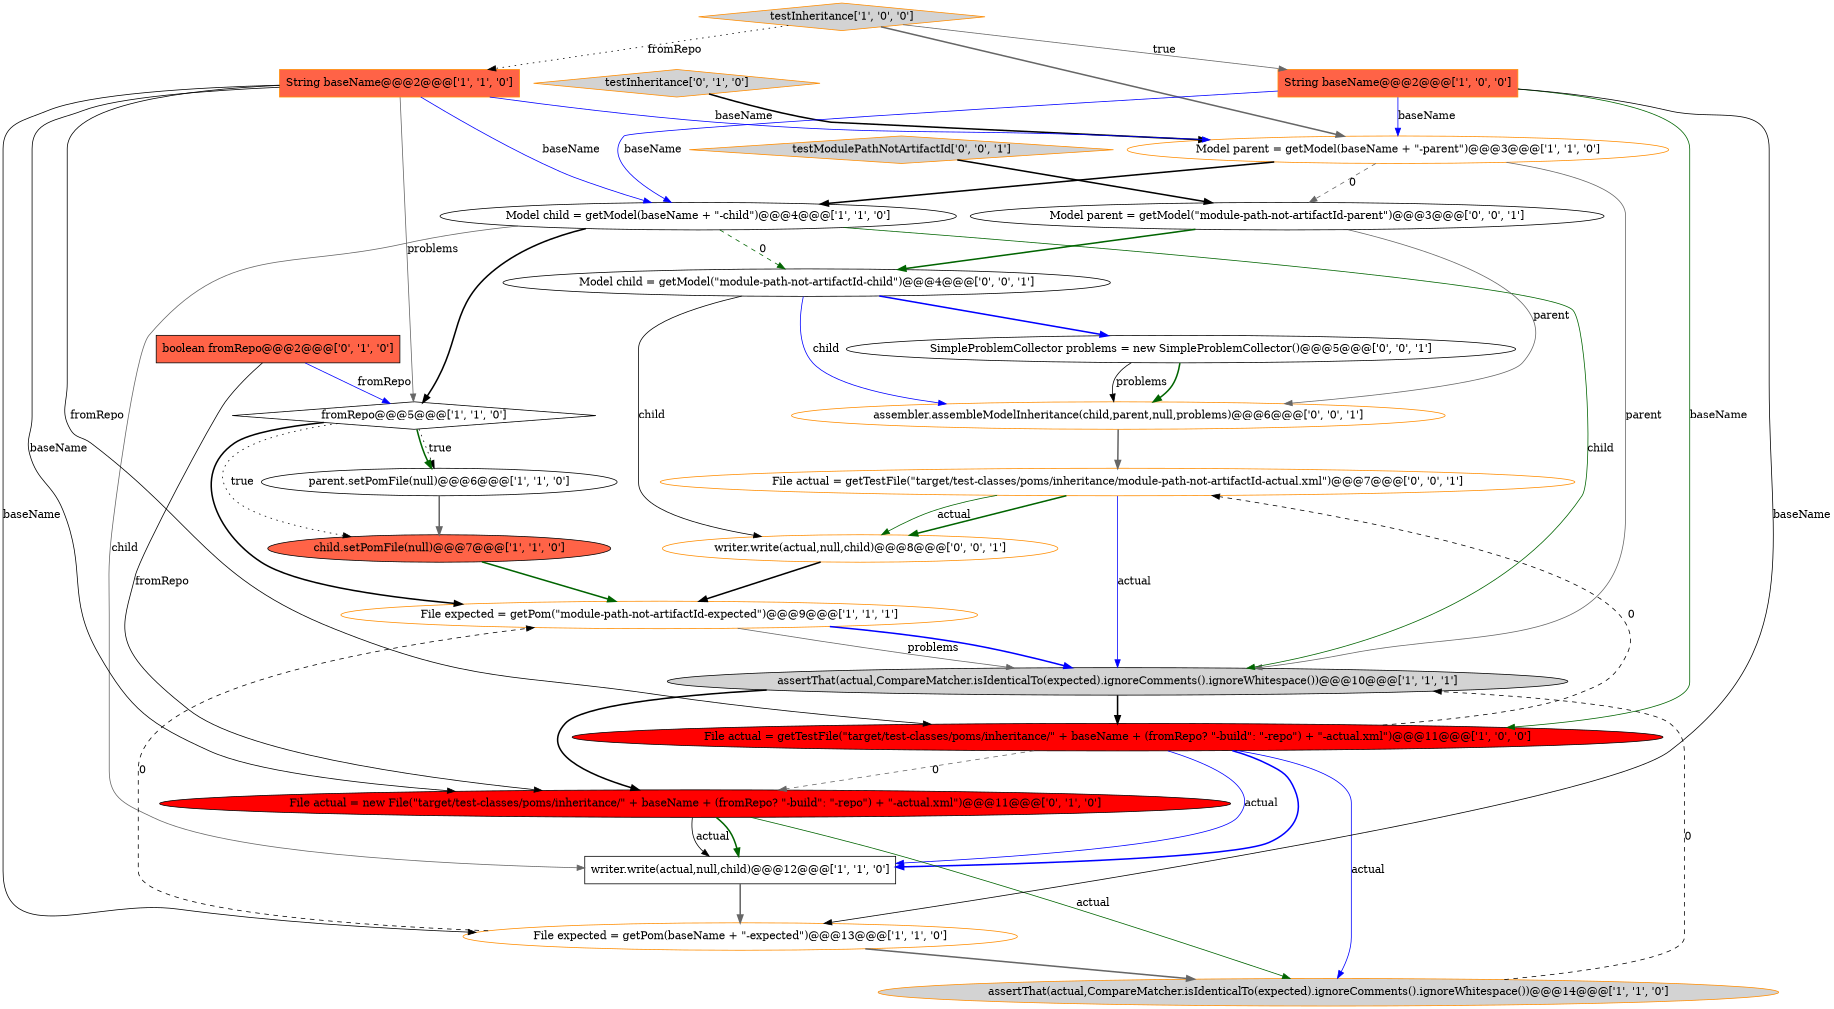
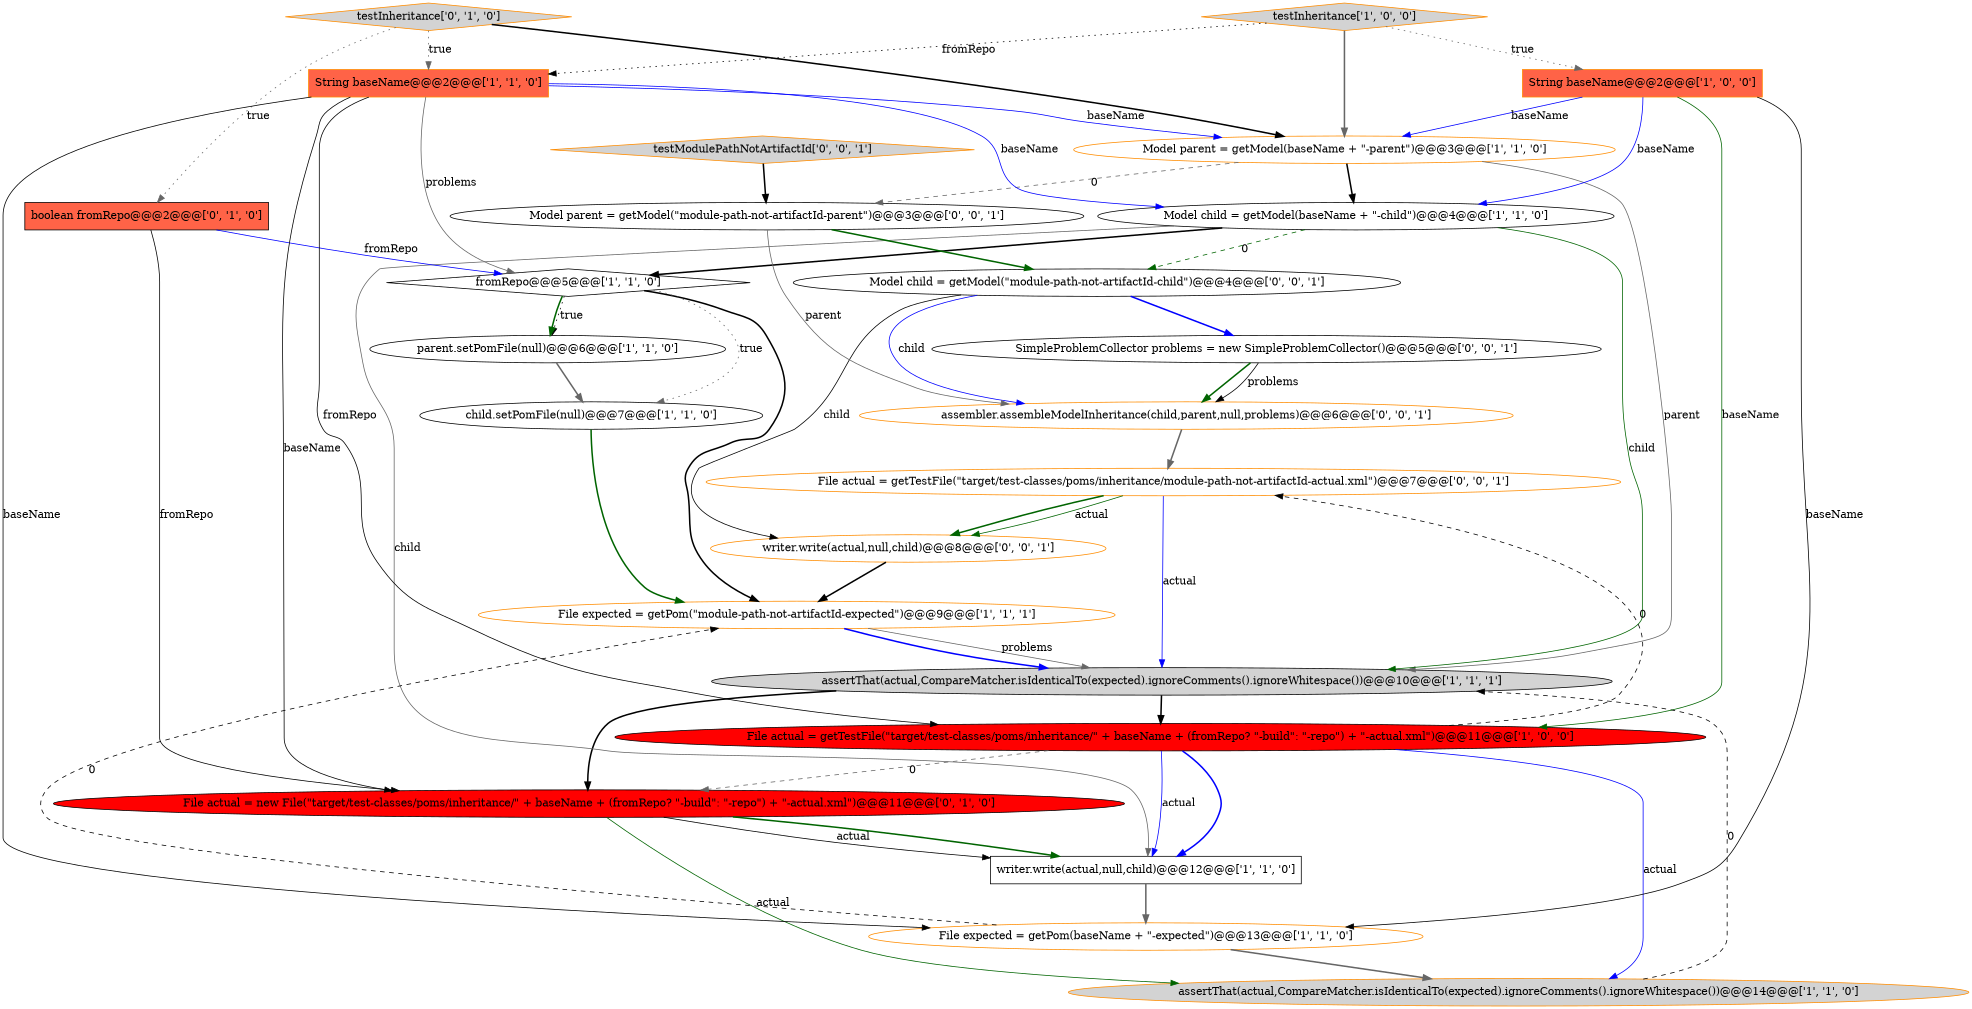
none -> (429, 46)
(1091, 47) -> (1480, 47)
none -> (267, 95)
(223, 481) -> (737, 344)
(439, 548) -> (591, 416)
